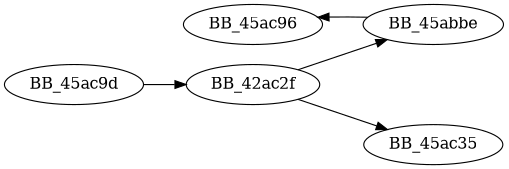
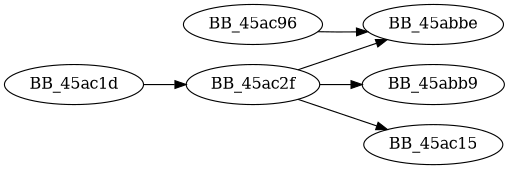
(348, 17) -> (337, 32)
(74, 85) -> (74, 85)
(253, 85) -> (253, 85)
none -> (433, 85)
(433, 145) -> (433, 145)
